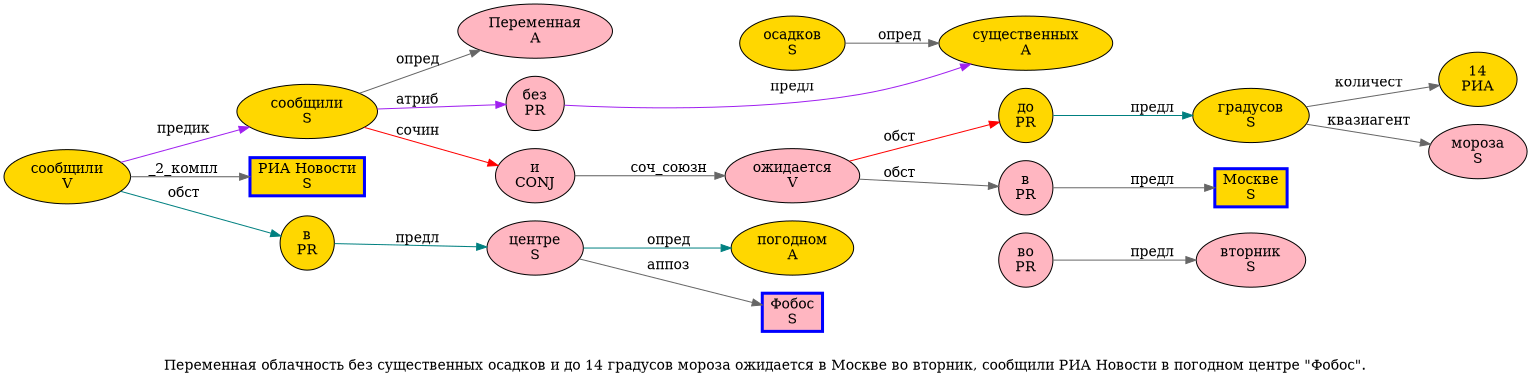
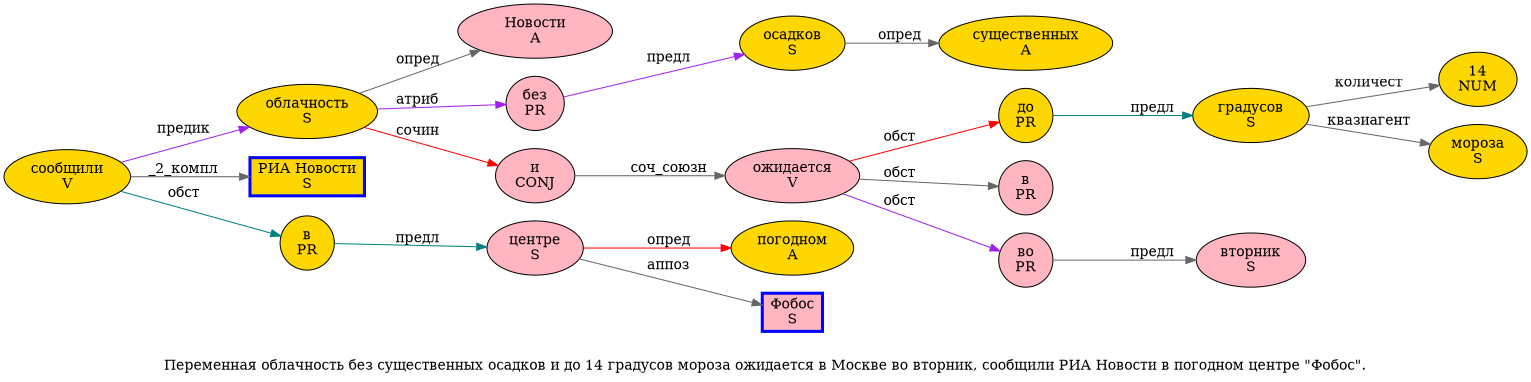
(535, 31) -> (535, 31)
(1478, 79) -> (1478, 79)
(765, 105) -> (649, 77)
(307, 111) -> (307, 111)
(1478, 152) -> (1478, 152)
(1251, 188) -> none
none -> (916, 221)
(652, 248) -> (652, 248)
